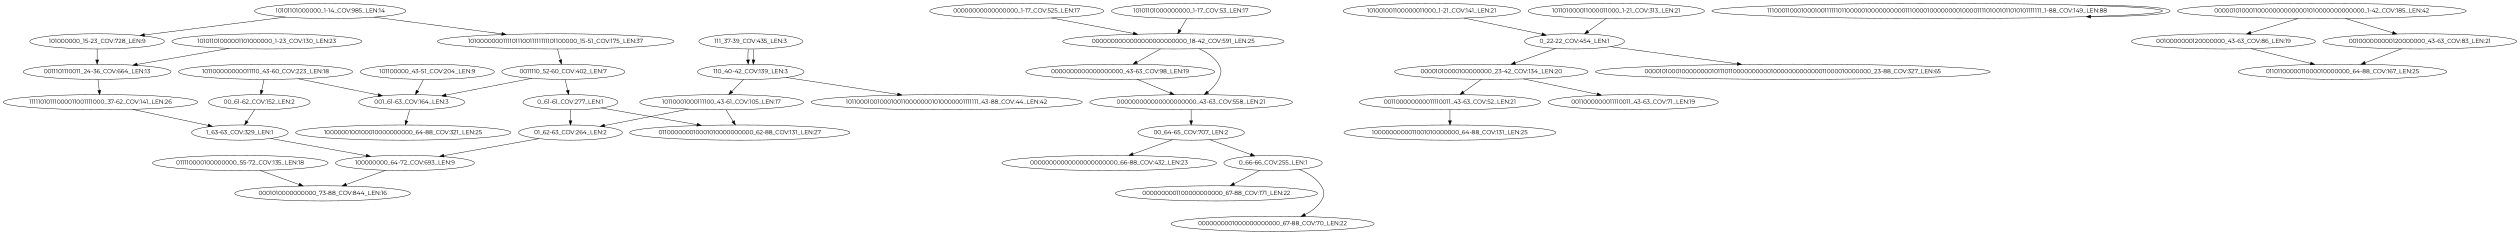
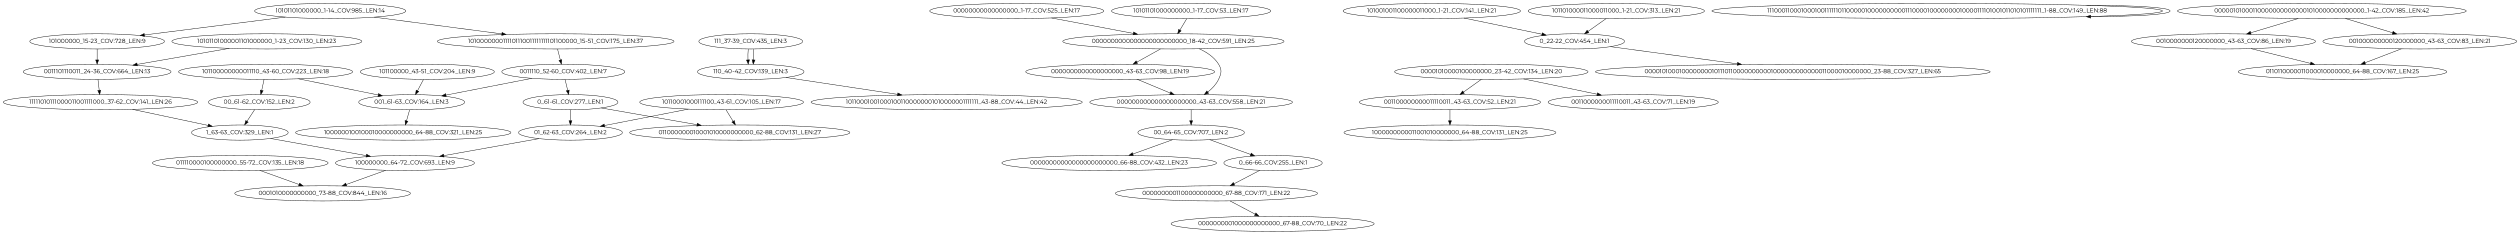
(1536, 56) -> none
(738, 85) -> none
(1323, 190) -> (1243, 208)
